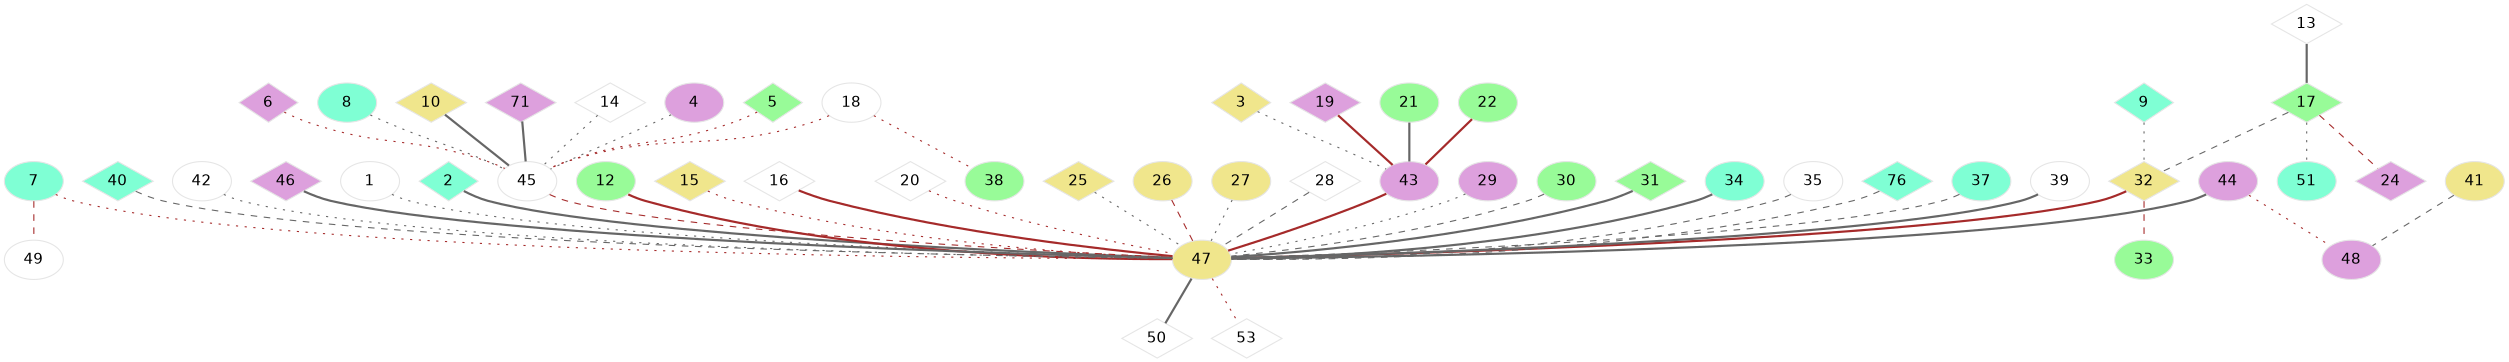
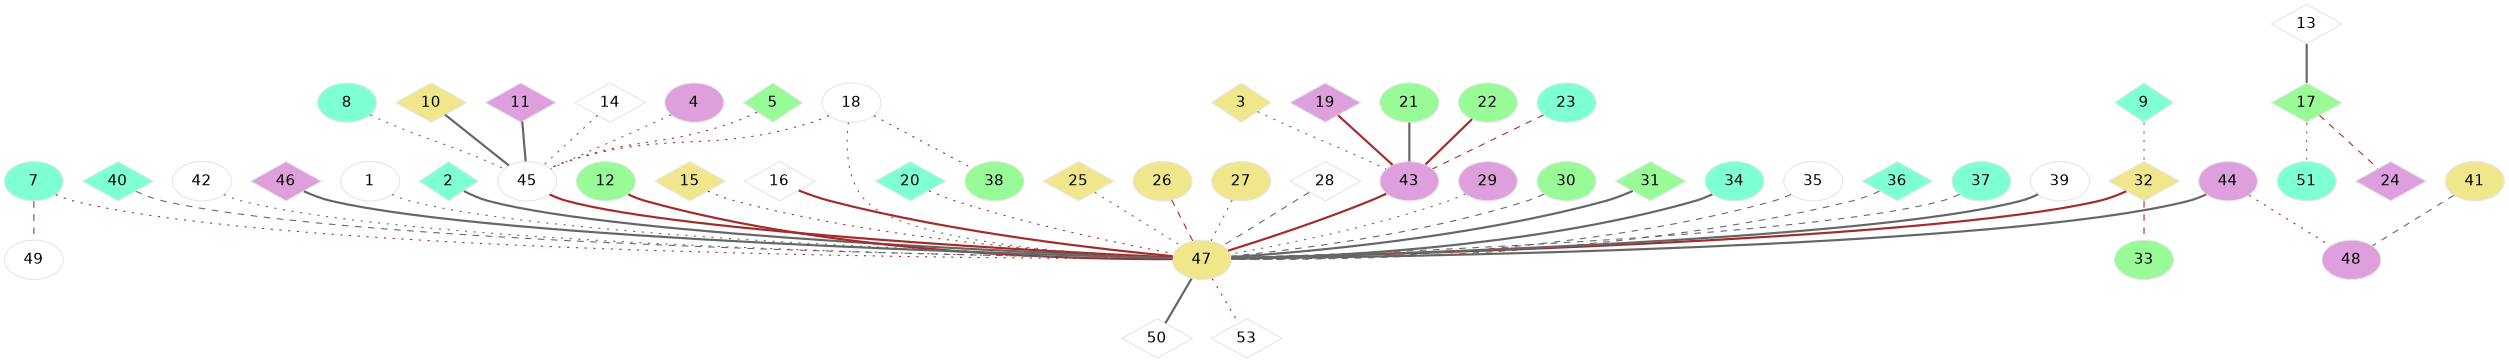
(269, 103) -> none
(521, 103) -> (521, 103)
none -> (1567, 103)
(2225, 142) -> none
(910, 181) -> (910, 181)
(1897, 181) -> (1897, 181)
(703, 223) -> (703, 223)
none -> (935, 231)
